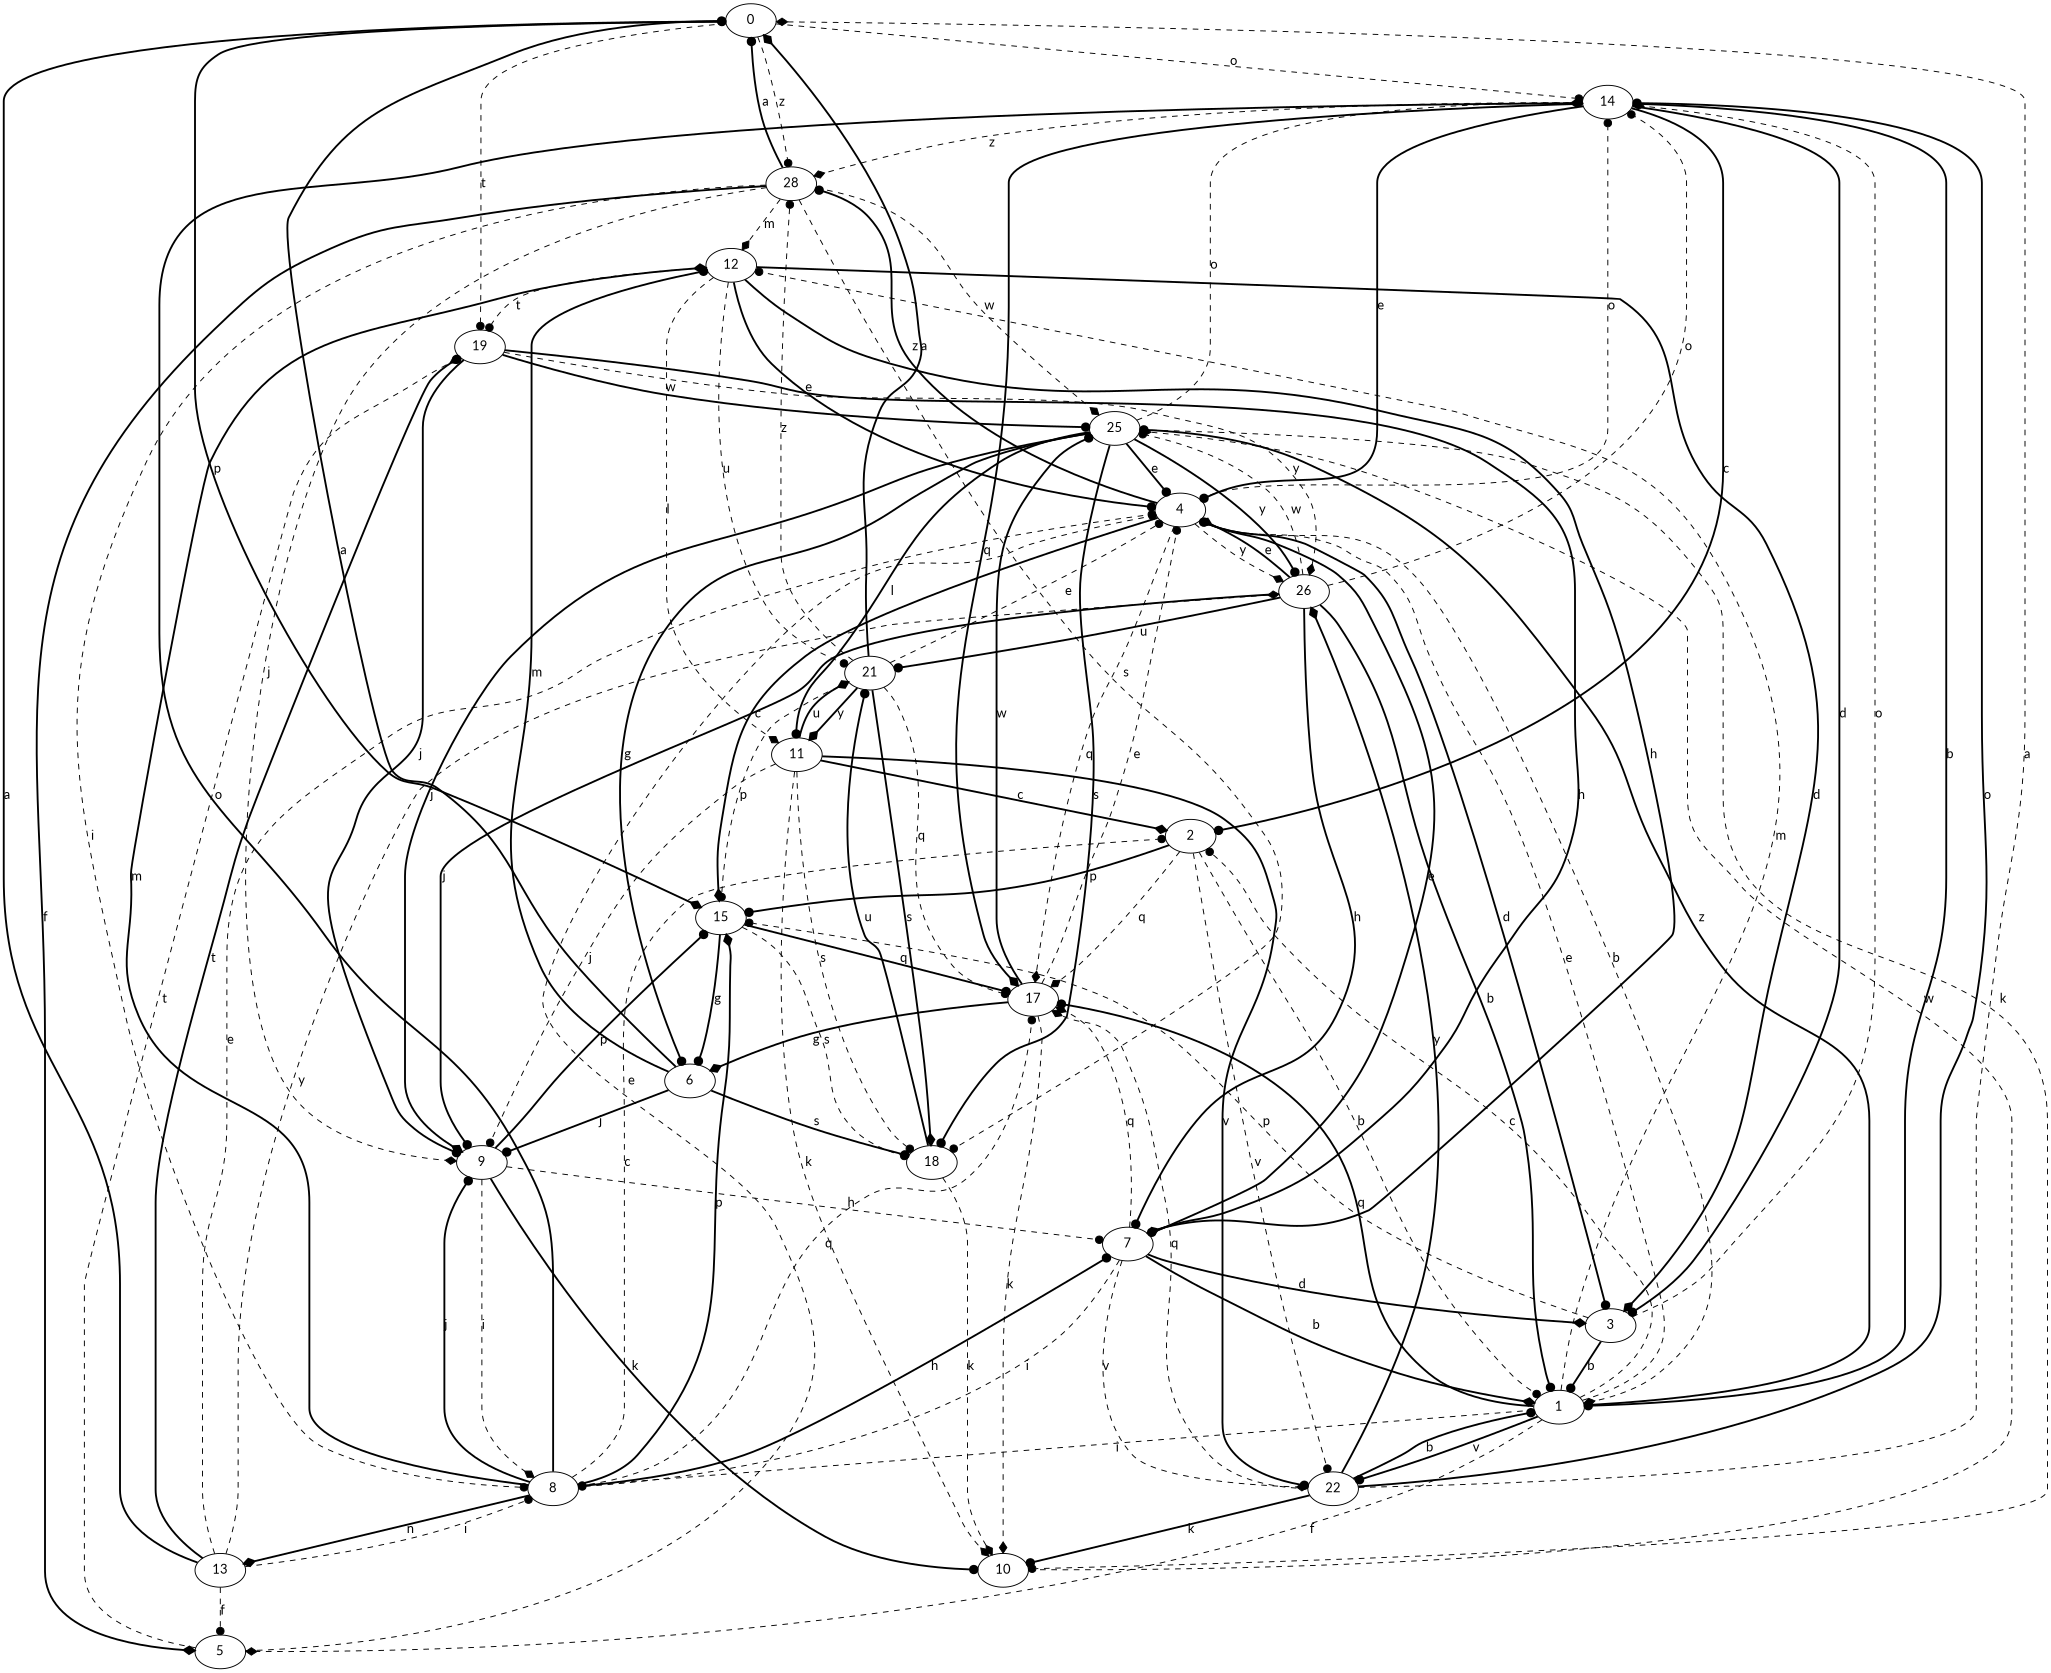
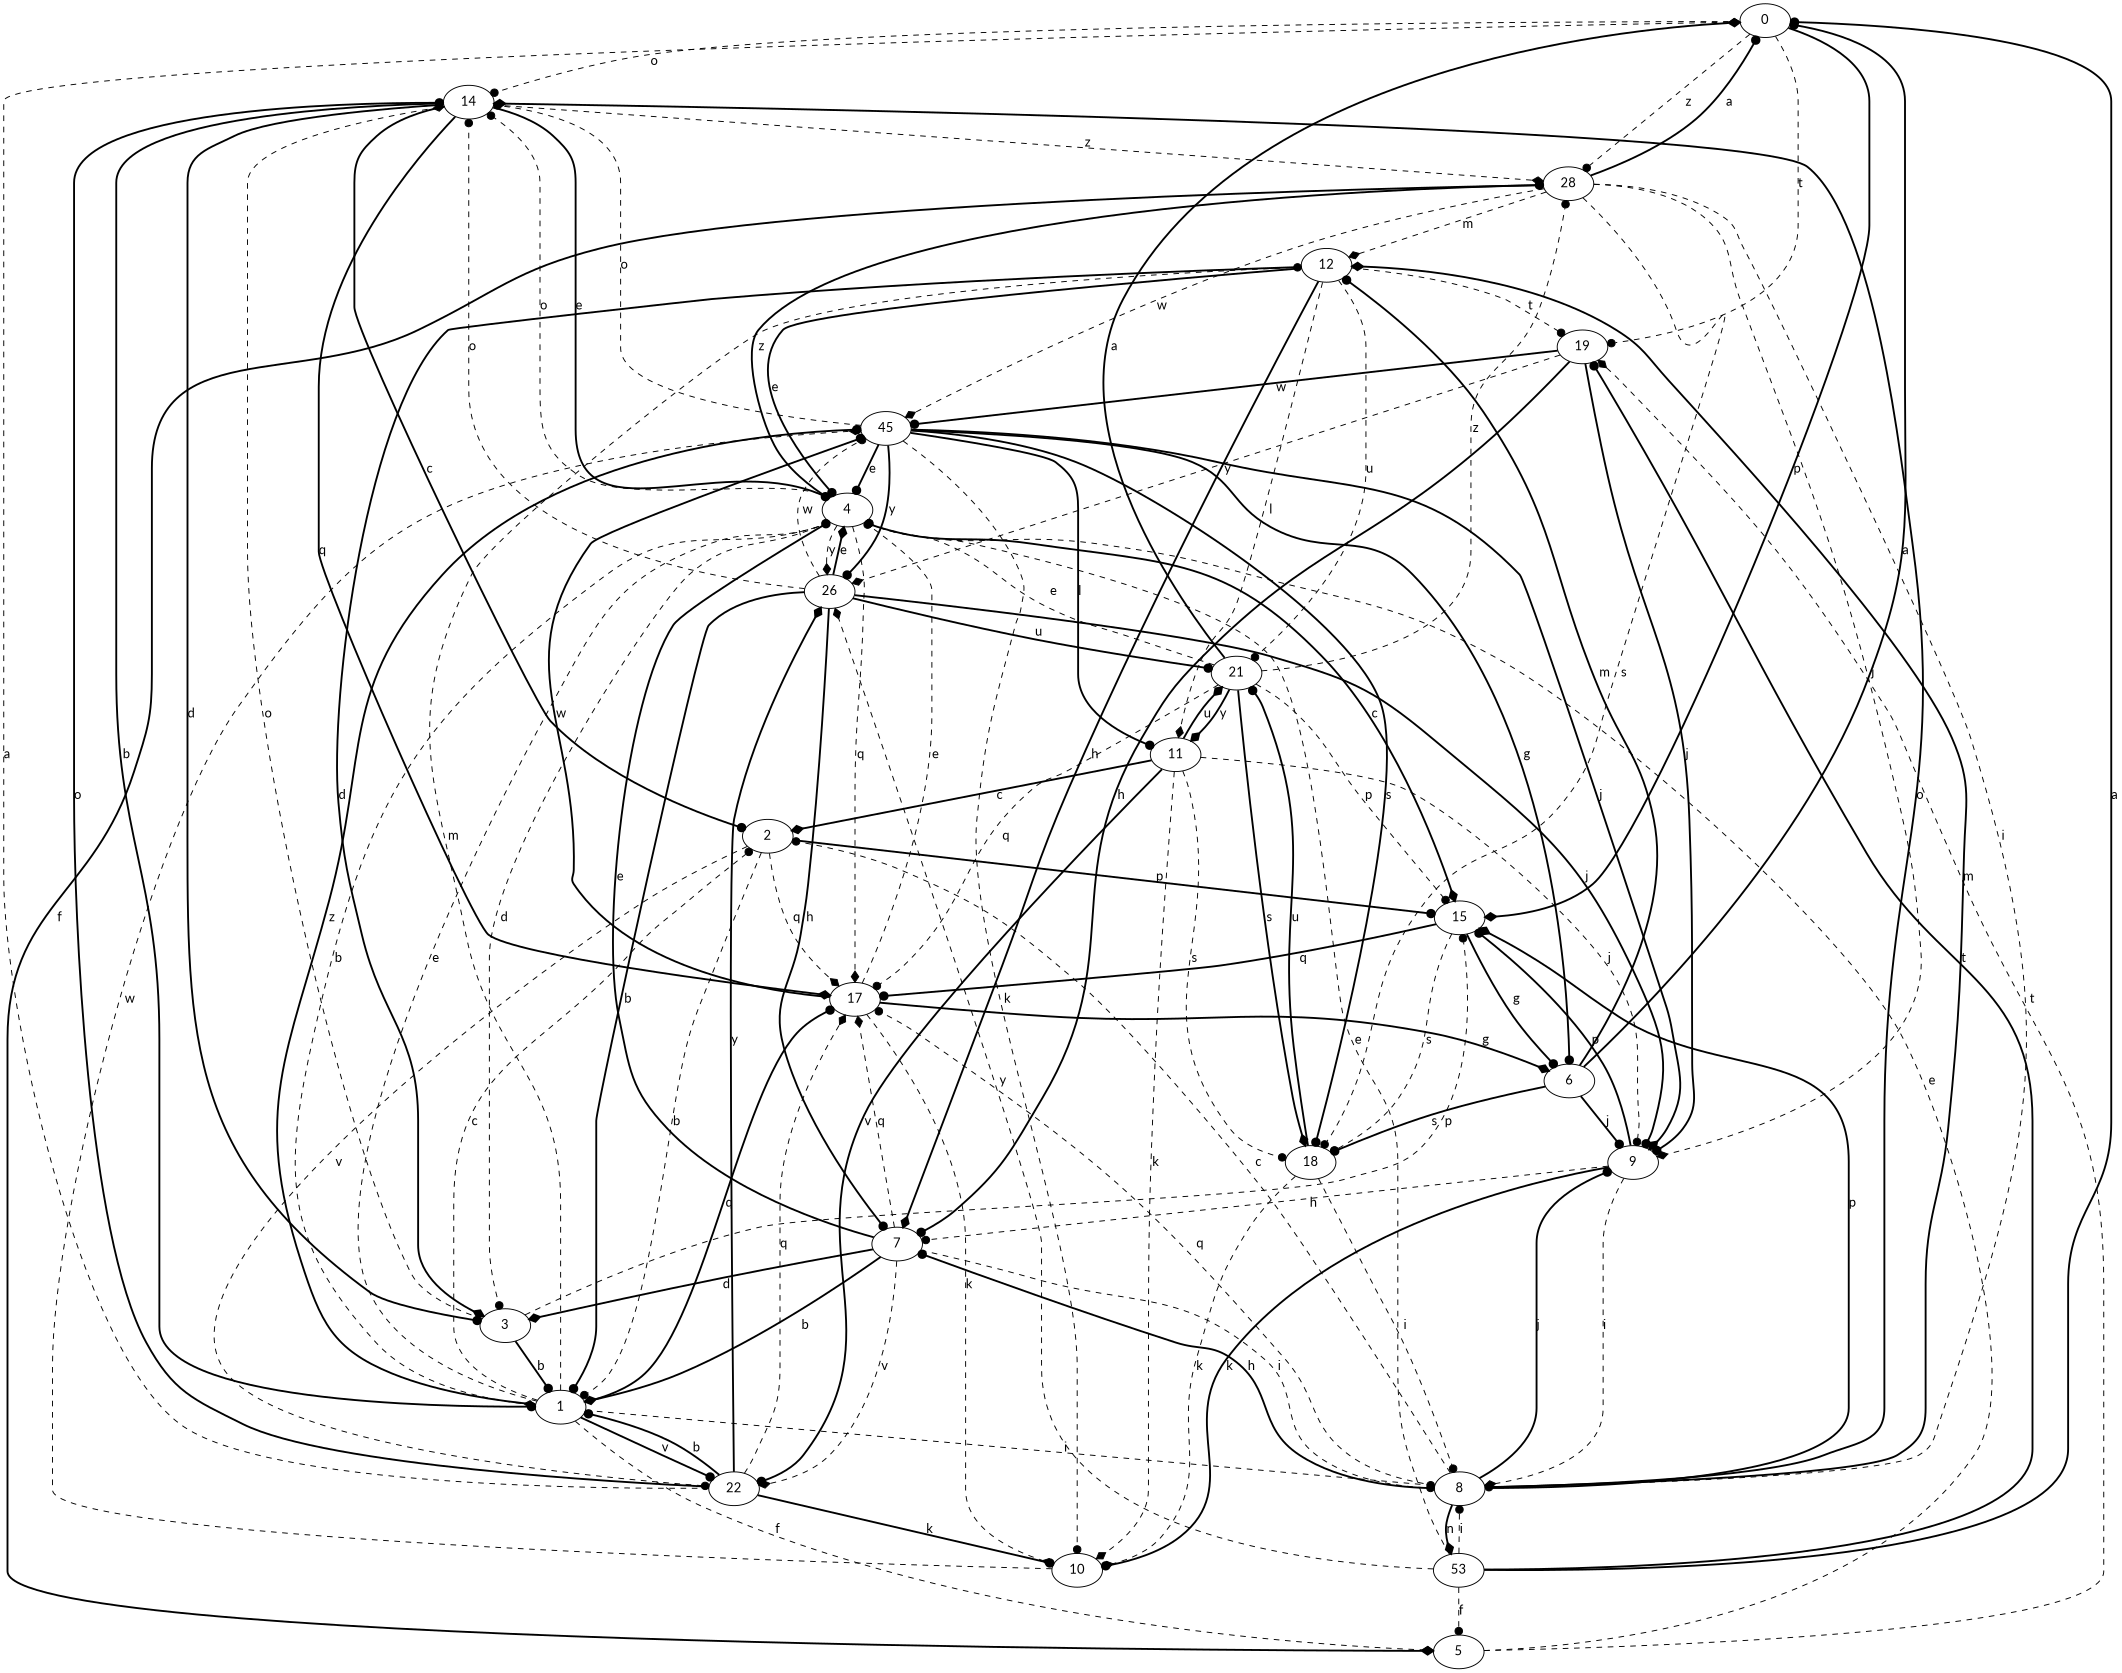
(1115, 428) -> (886, 428)
(1477, 847) -> (524, 842)
none -> (1391, 1319)
(220, 1570) -> (1459, 1570)
